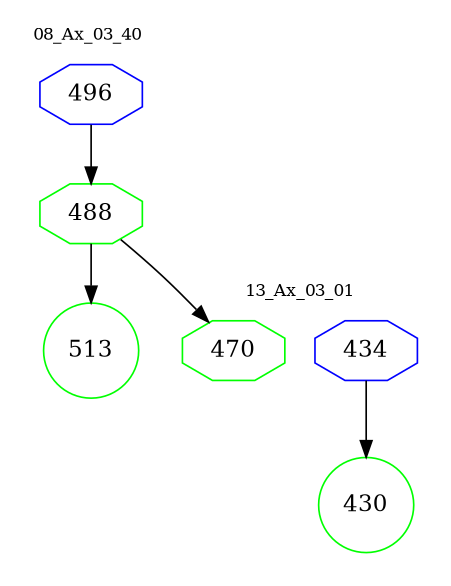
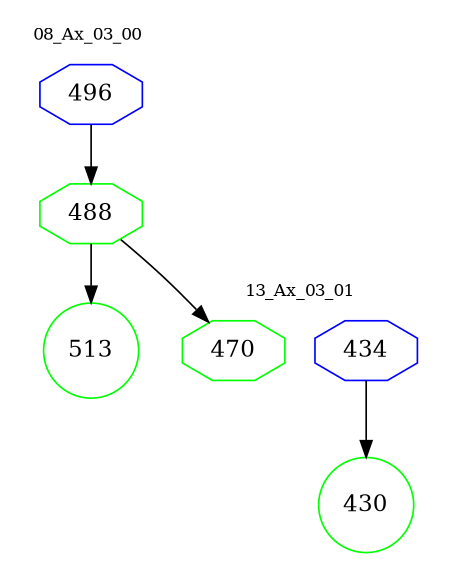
(88, 36) -> (88, 36)
